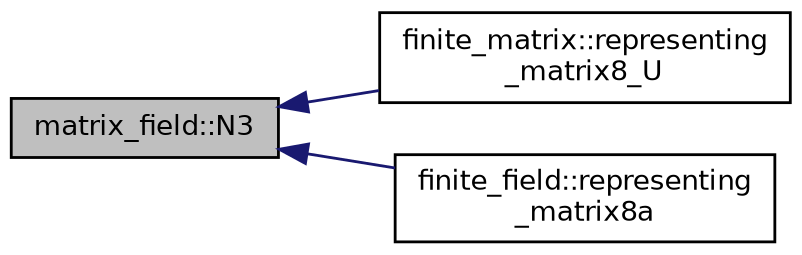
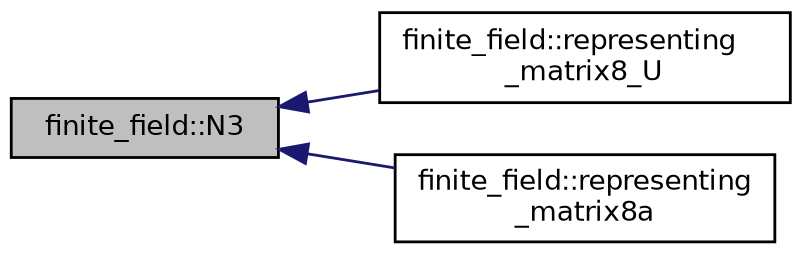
(585, 58) -> (585, 58)
(145, 128) -> (145, 128)
